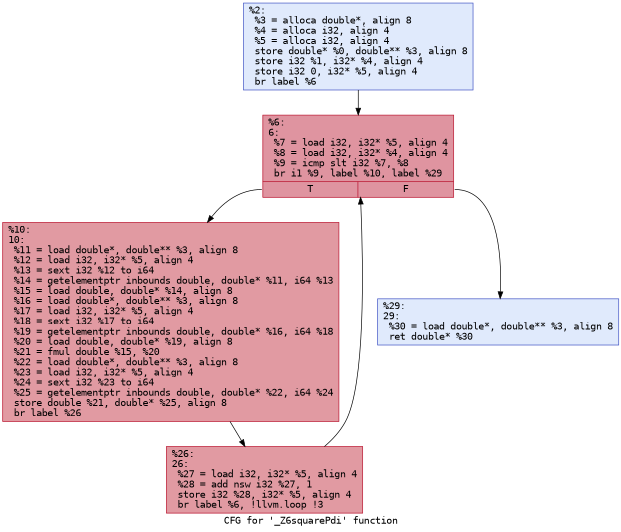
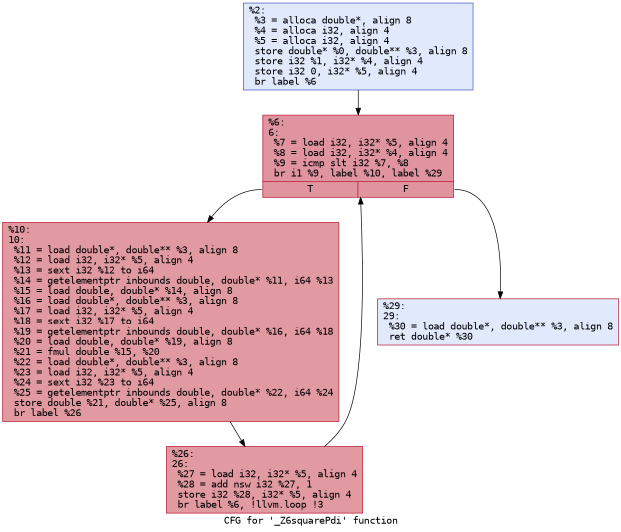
(498, 322) -> (498, 322)
